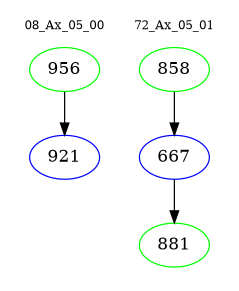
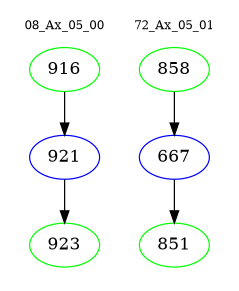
(65, 70) -> (65, 70)
none -> (65, 245)
(174, 245) -> (174, 245)
